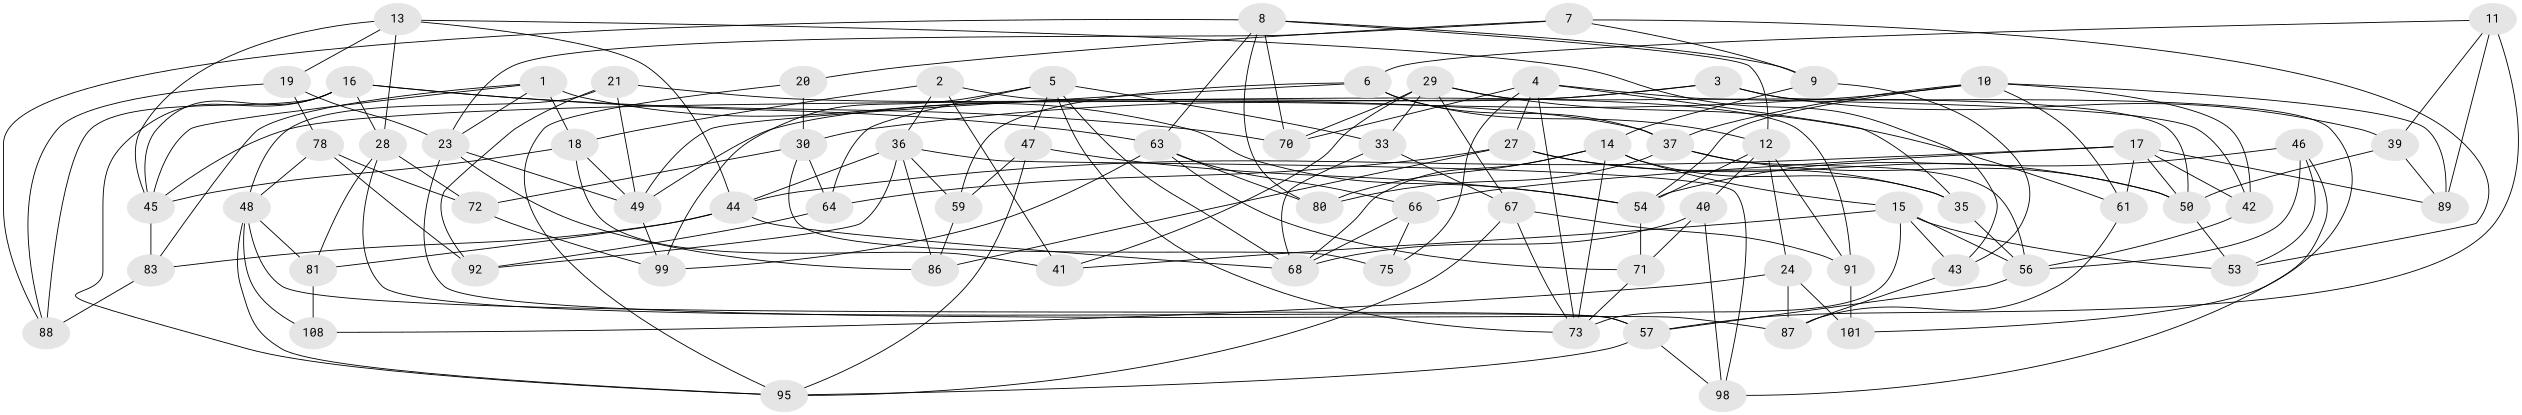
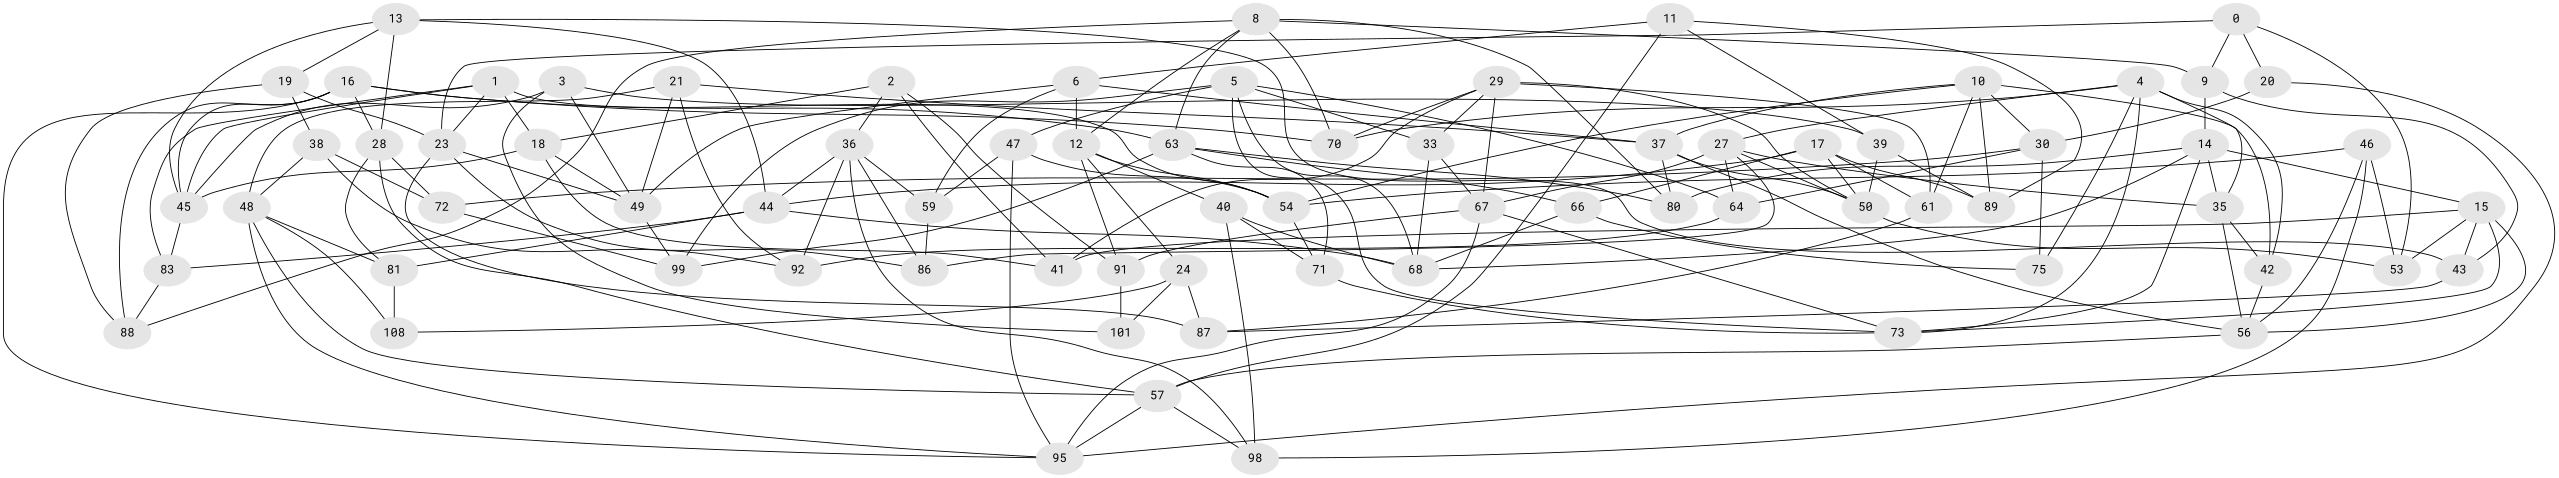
(1569, 19) -> (2236, 19)
(320, 145) -> (317, 145)
(2193, 176) -> (2242, 236)
none -> (1605, 181)
